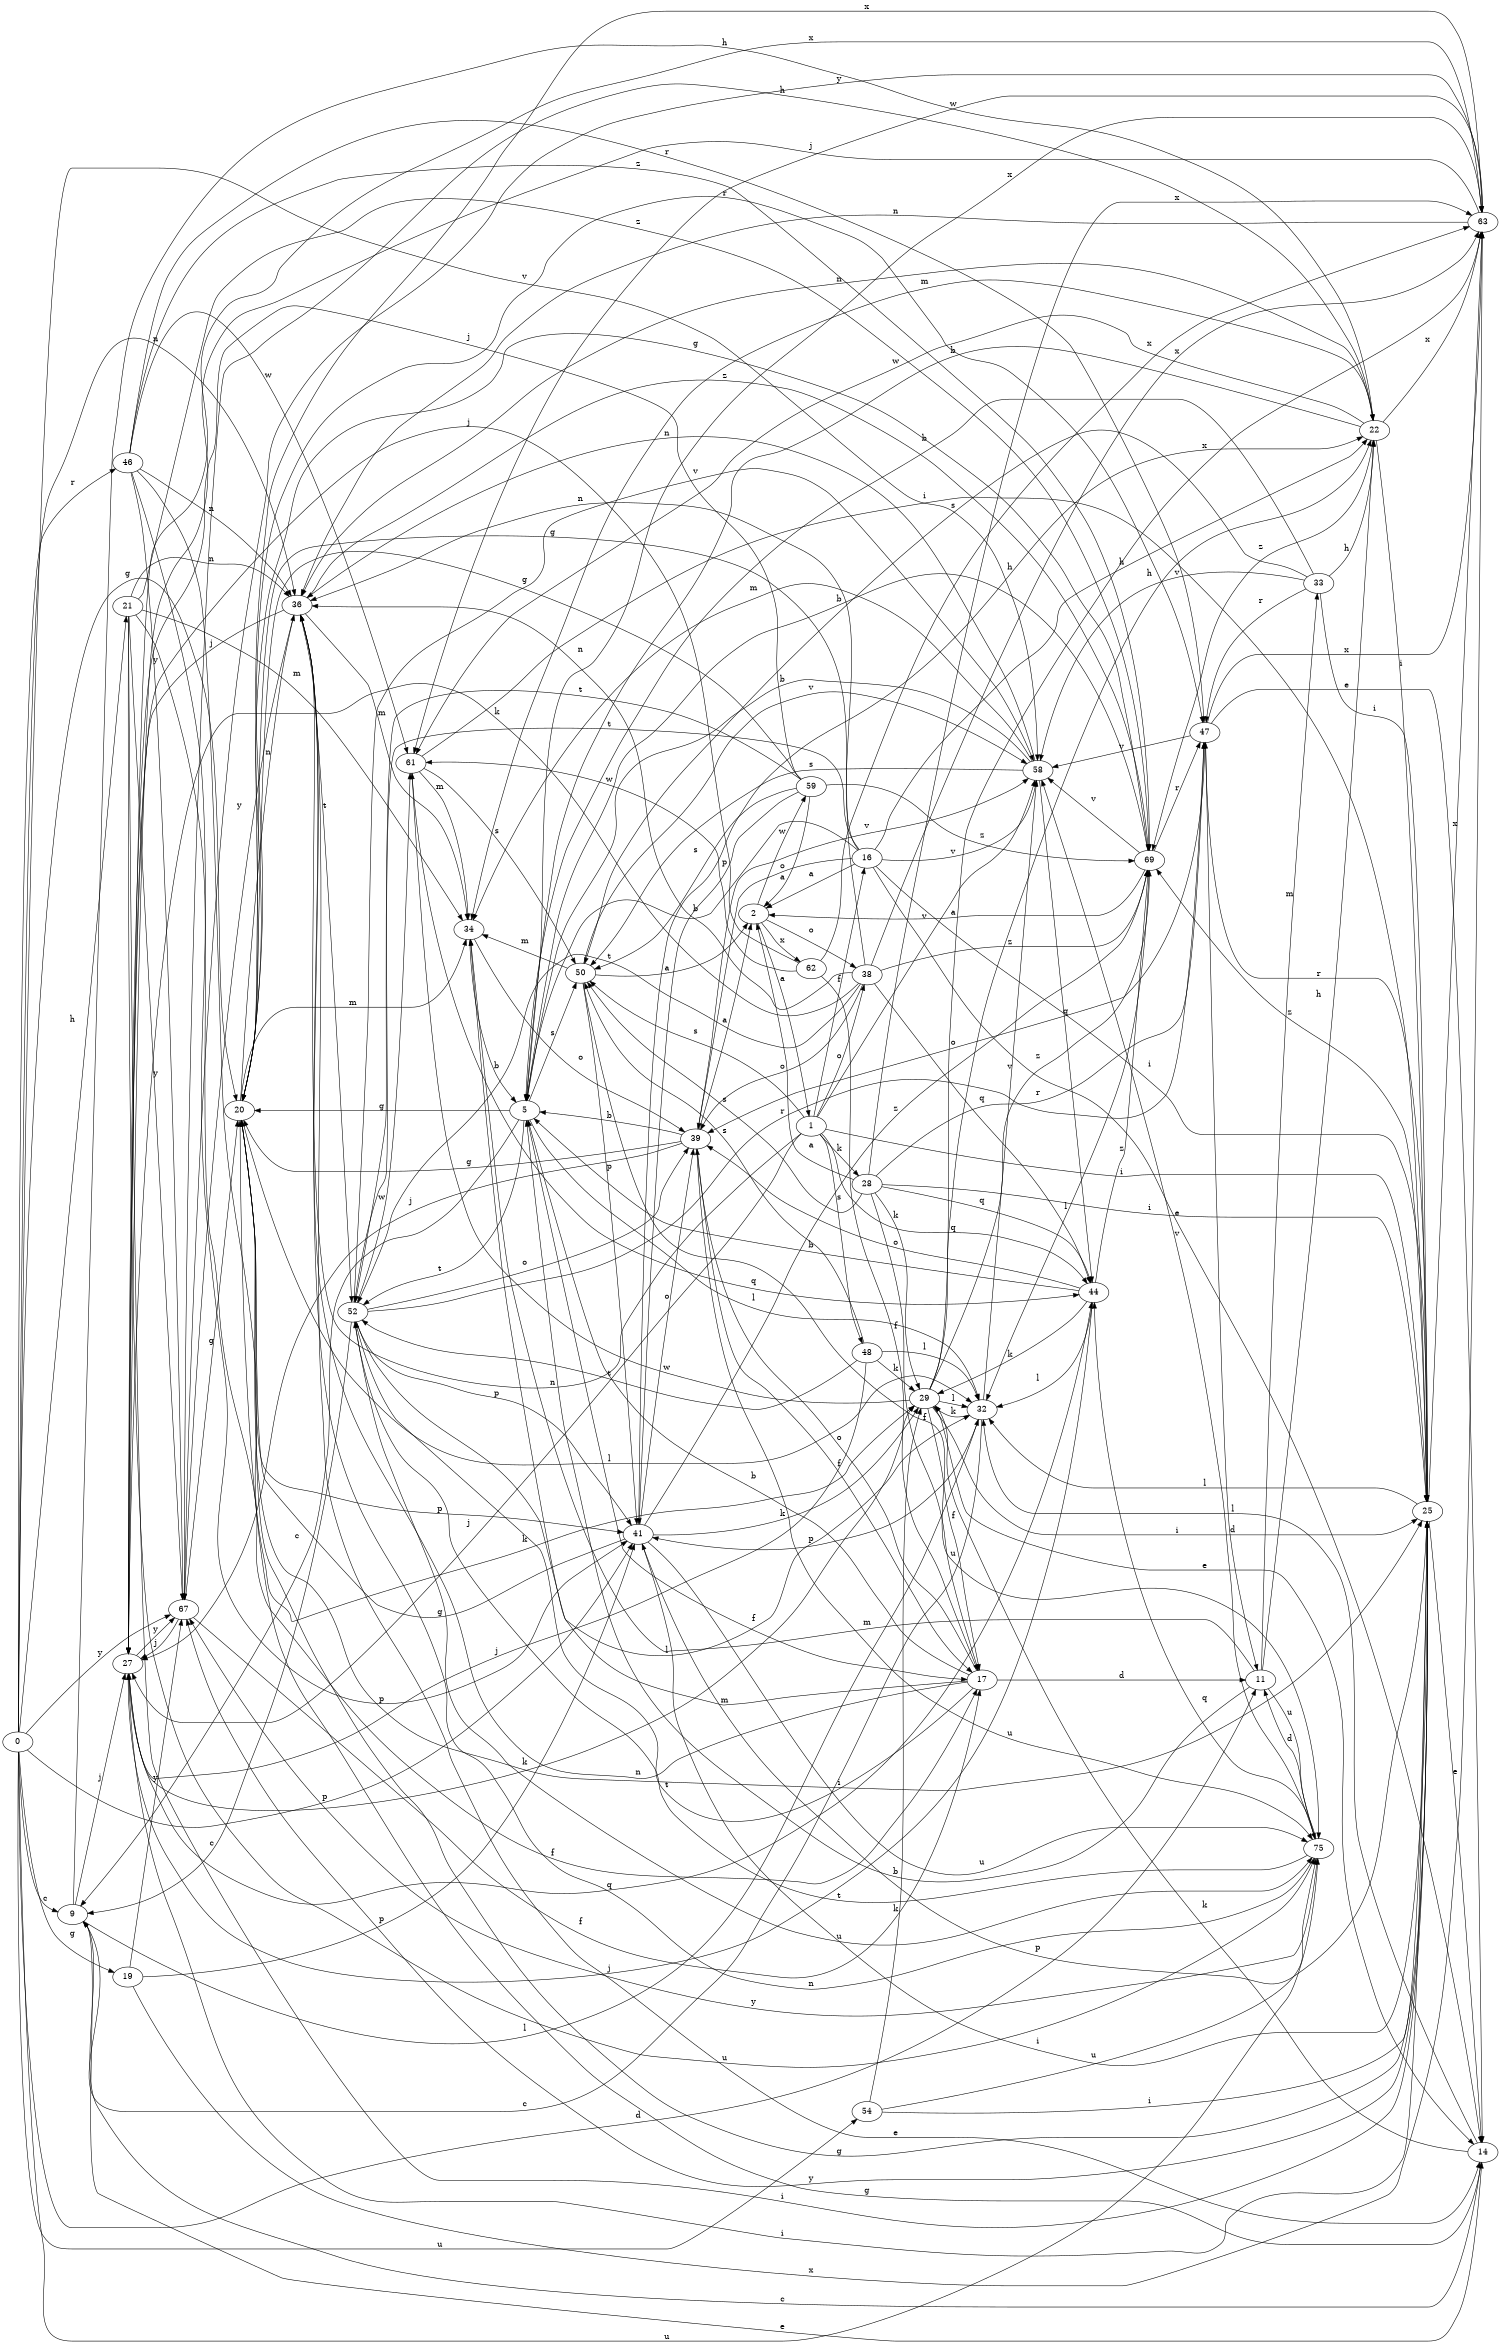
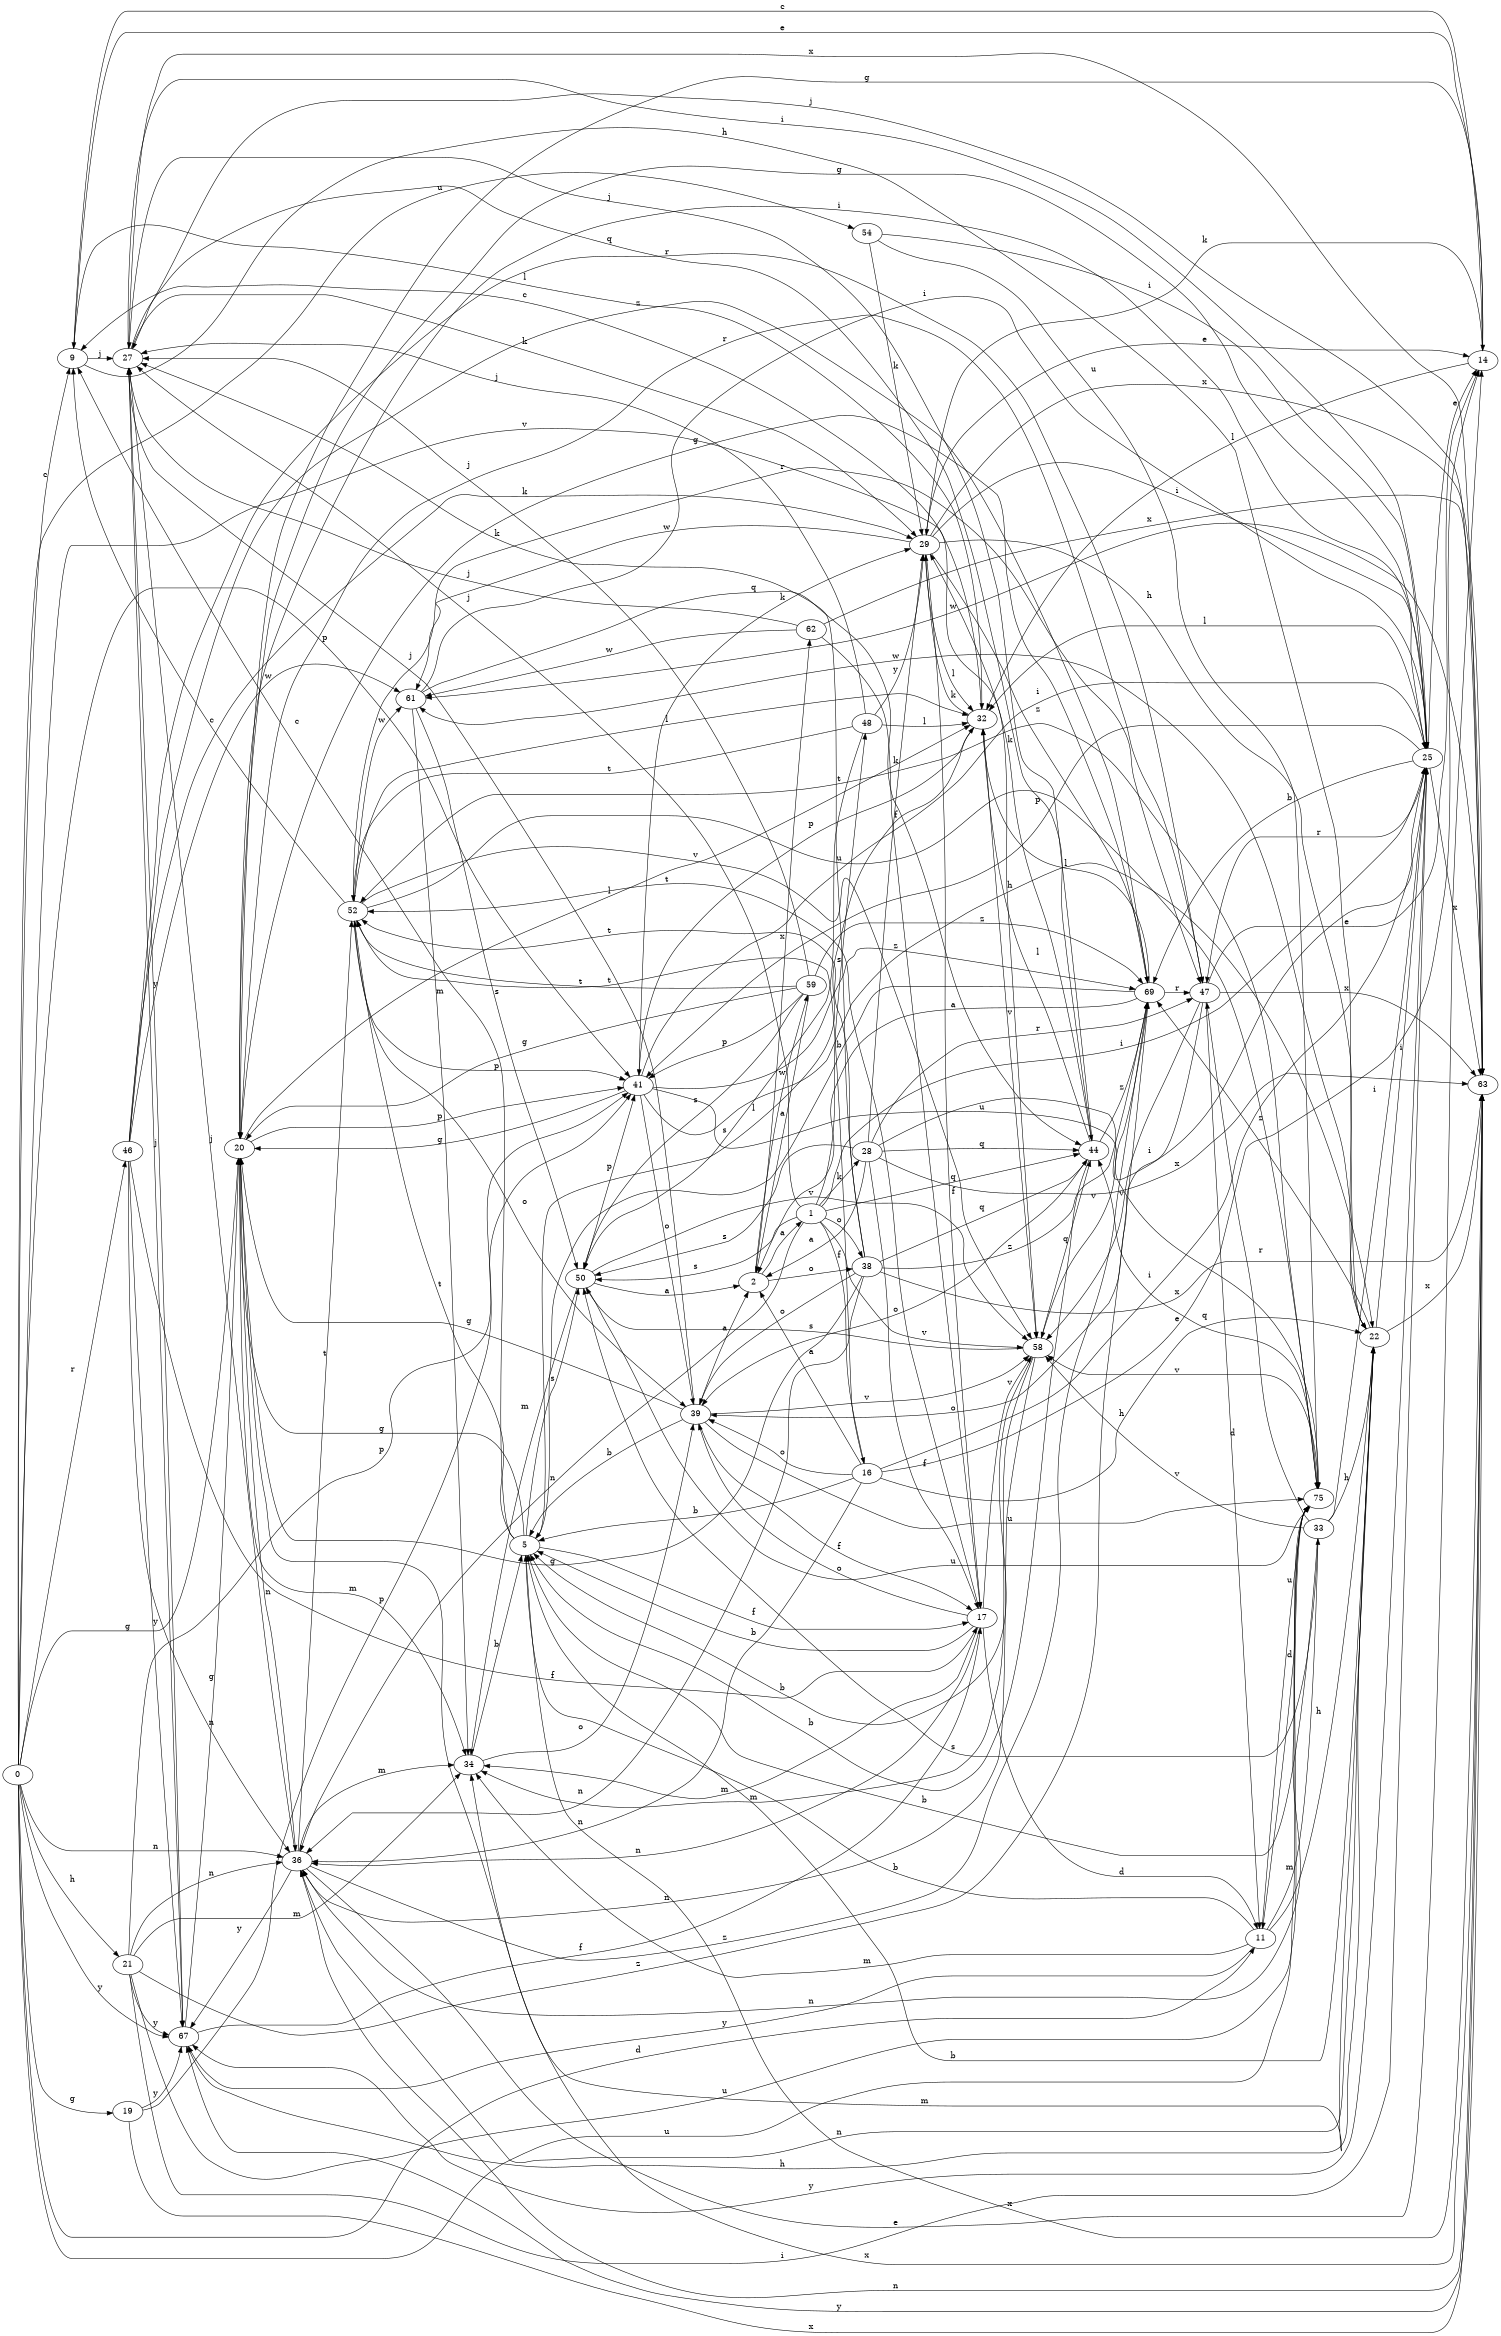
(975, 851) -> (993, 1481)
(1290, 1013) -> (1290, 798)
(896, 1369) -> (896, 670)
(721, 2002) -> (719, 2029)
